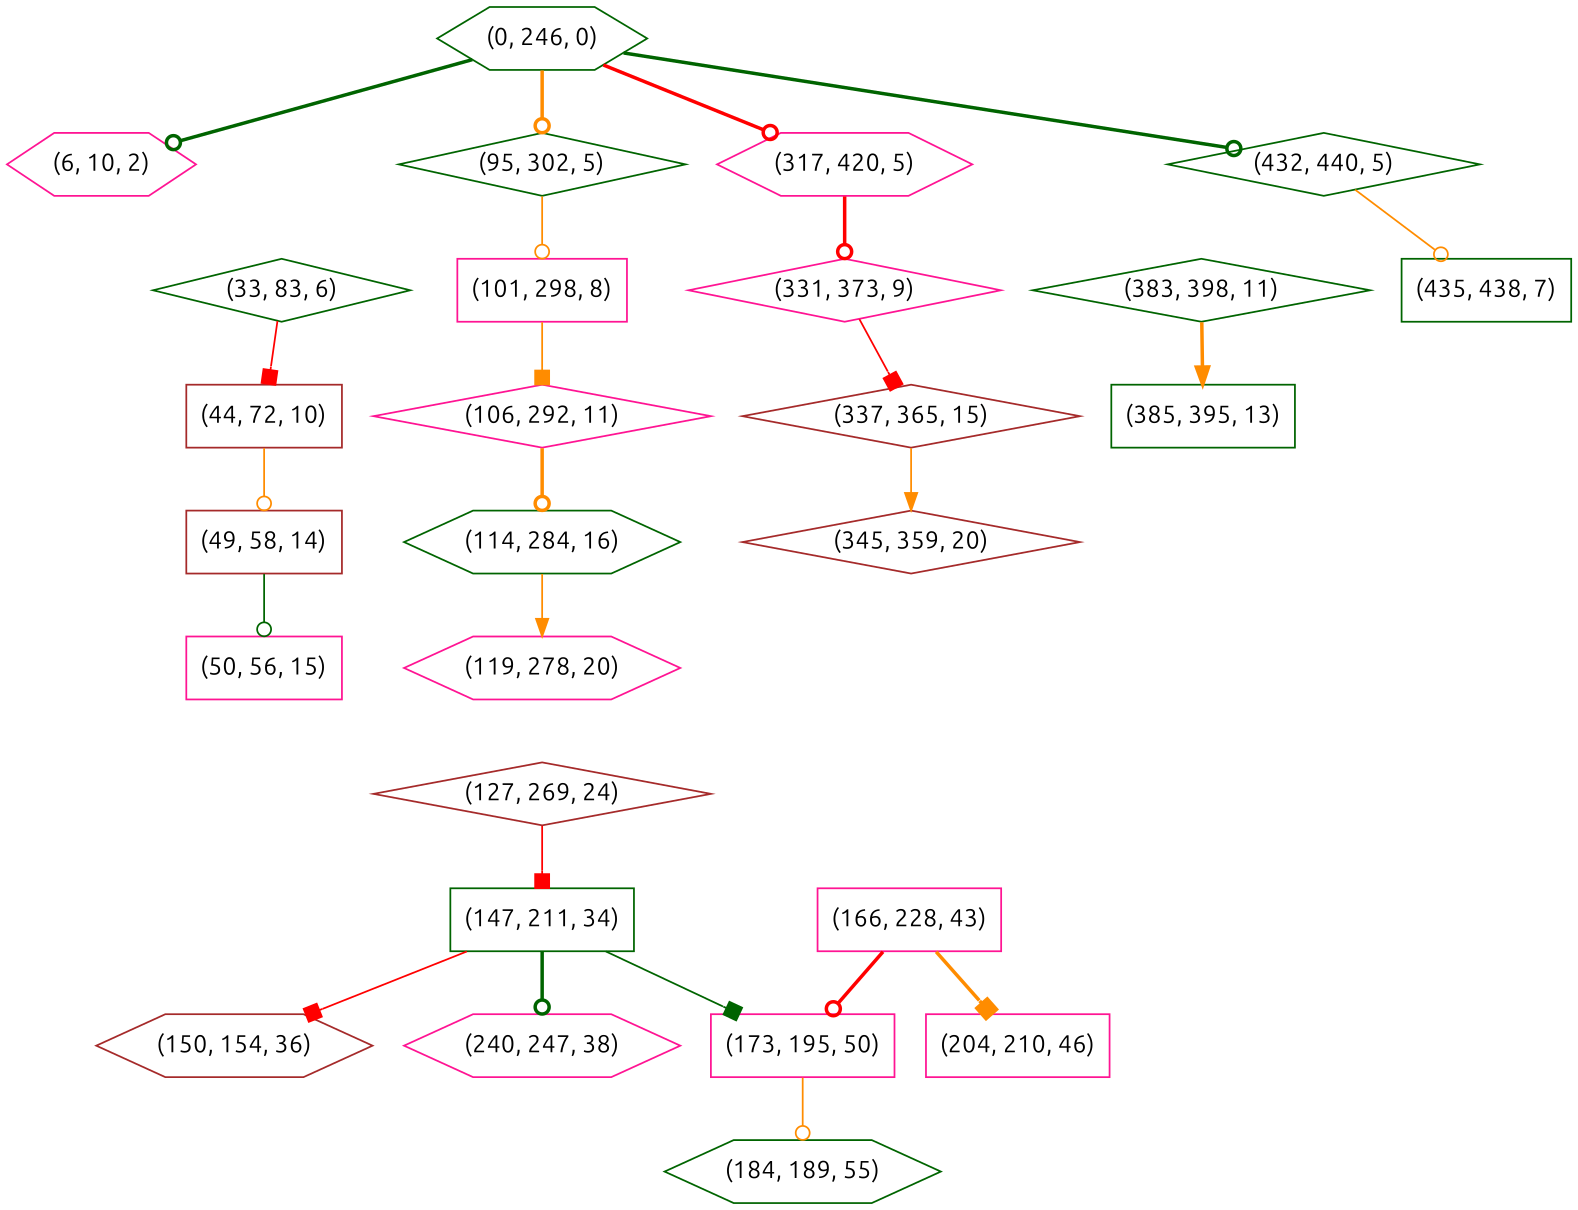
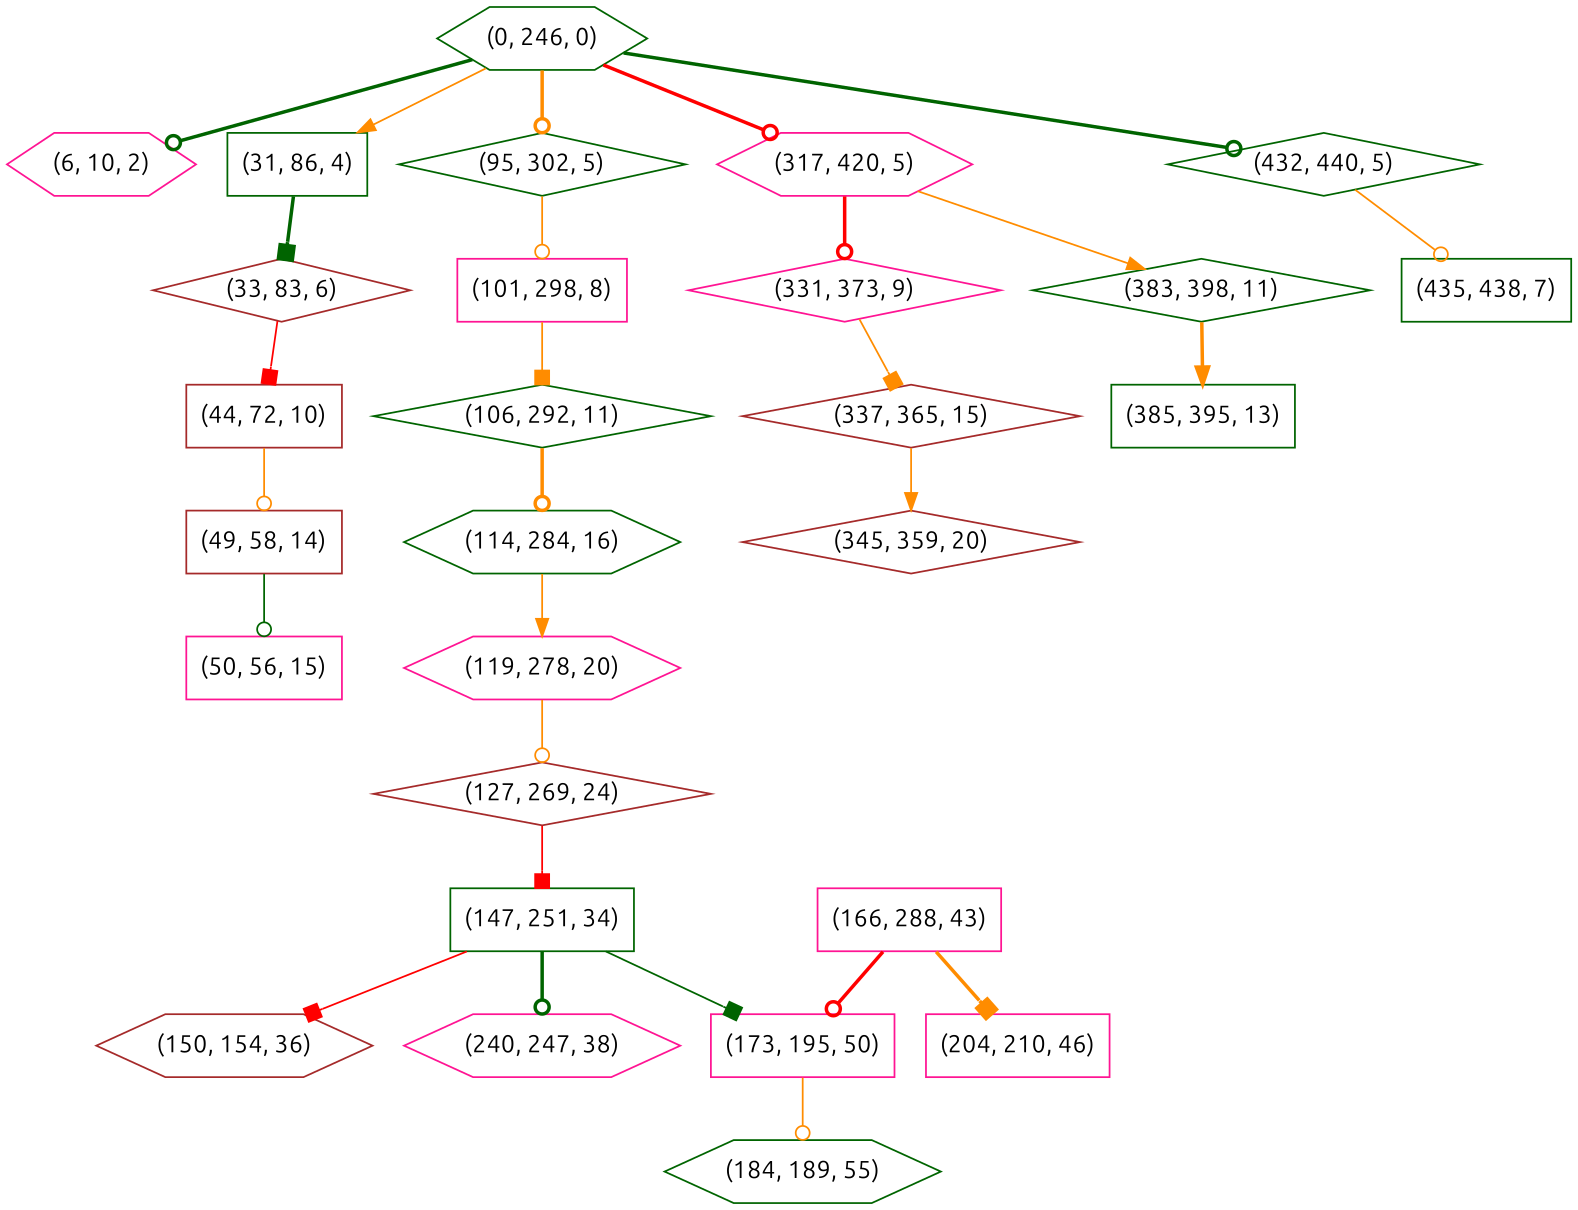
none -> (297, 164)
none -> (1023, 227)
(282, 290) -> (282, 290)
(874, 345) -> (874, 345)
(542, 416) -> (542, 416)
none -> (542, 724)
(542, 920) -> (542, 920)
(909, 920) -> (909, 920)
